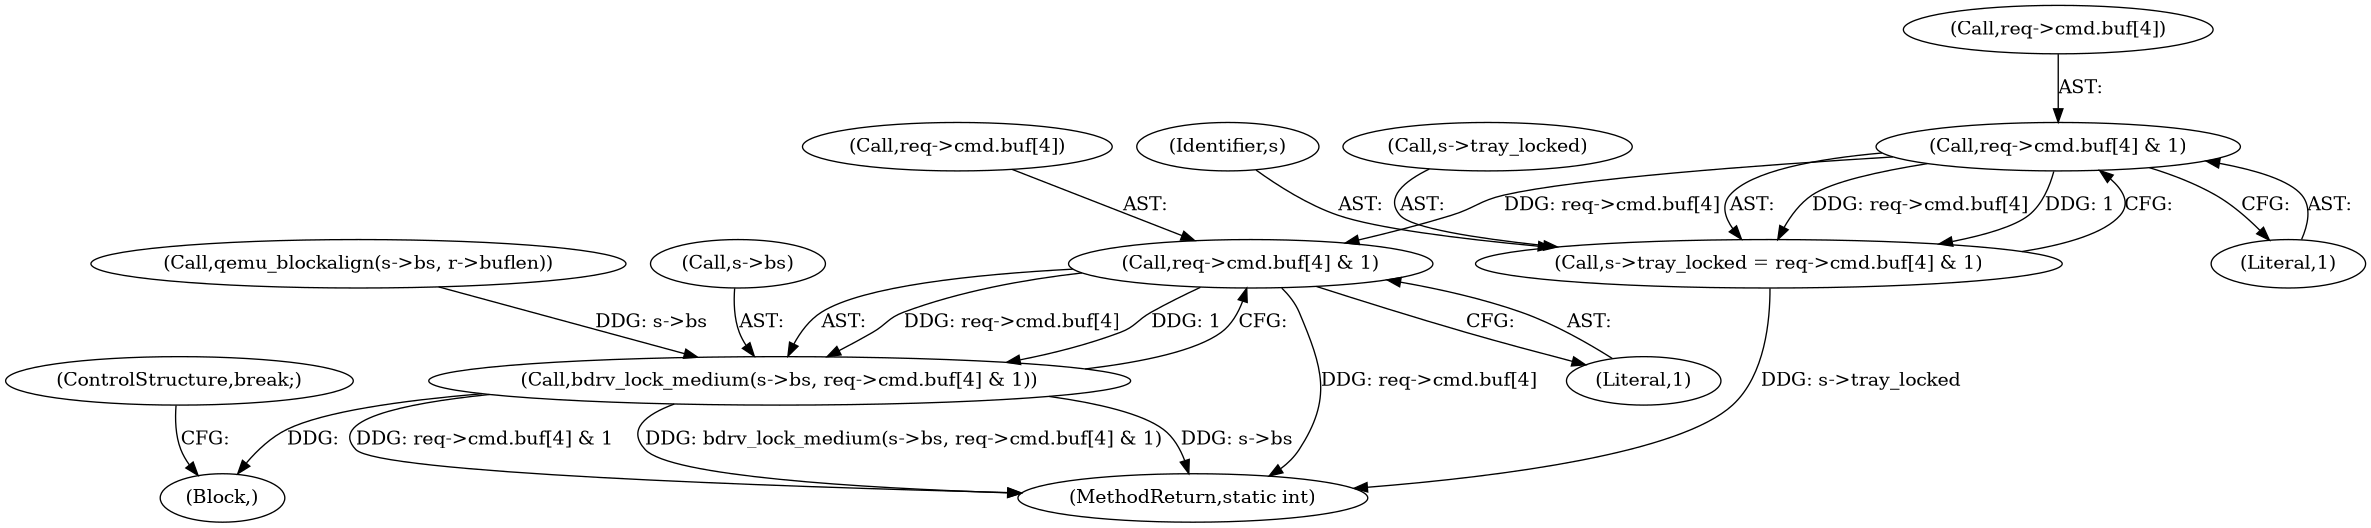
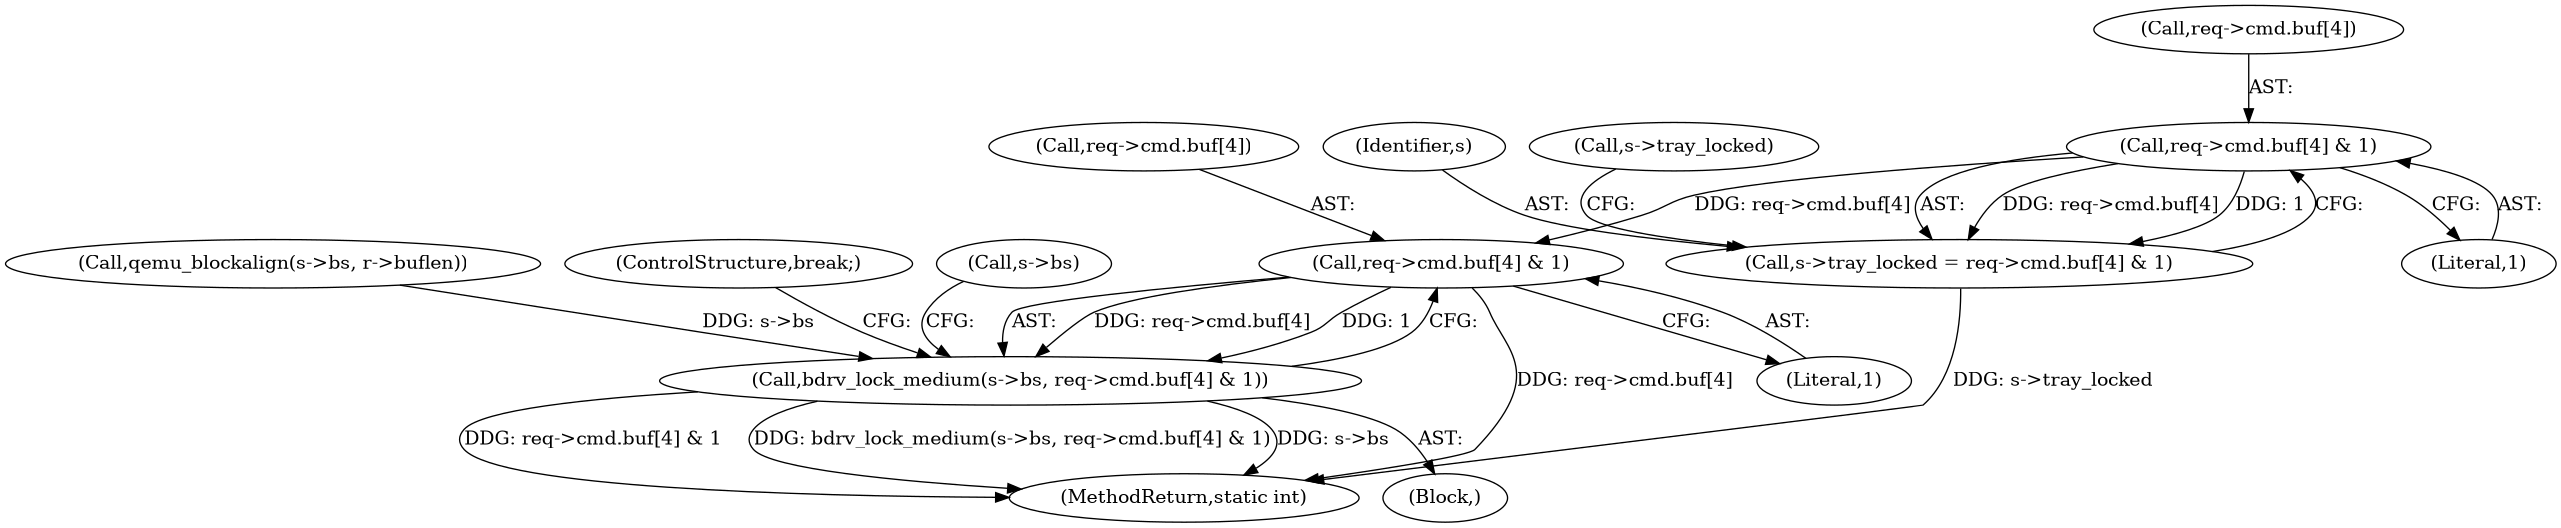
(1426, 205) -> (1614, 205)
(765, 322) -> (953, 322)
(177, 436) -> (845, 324)
(316, 439) -> (1444, 439)
